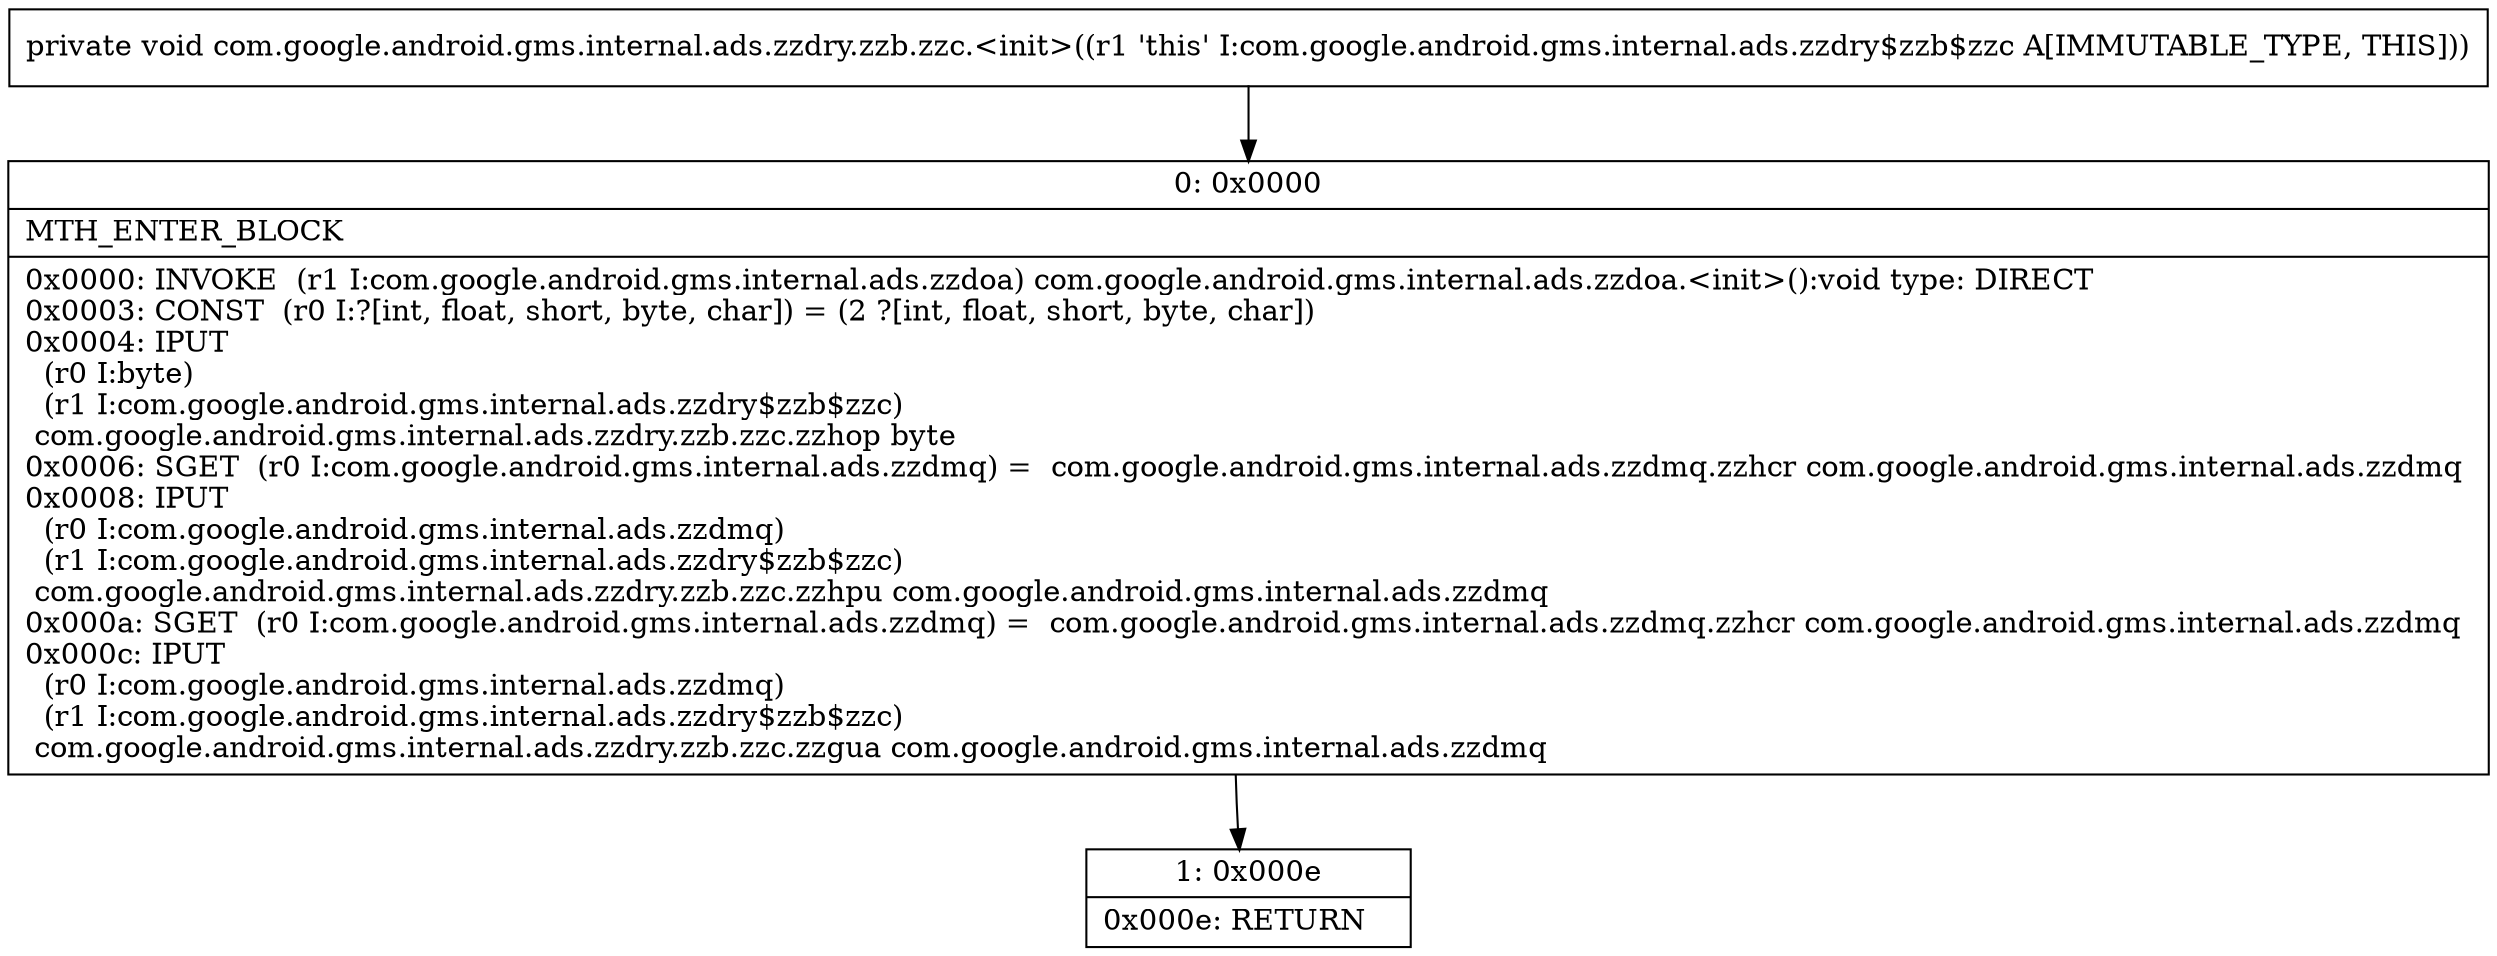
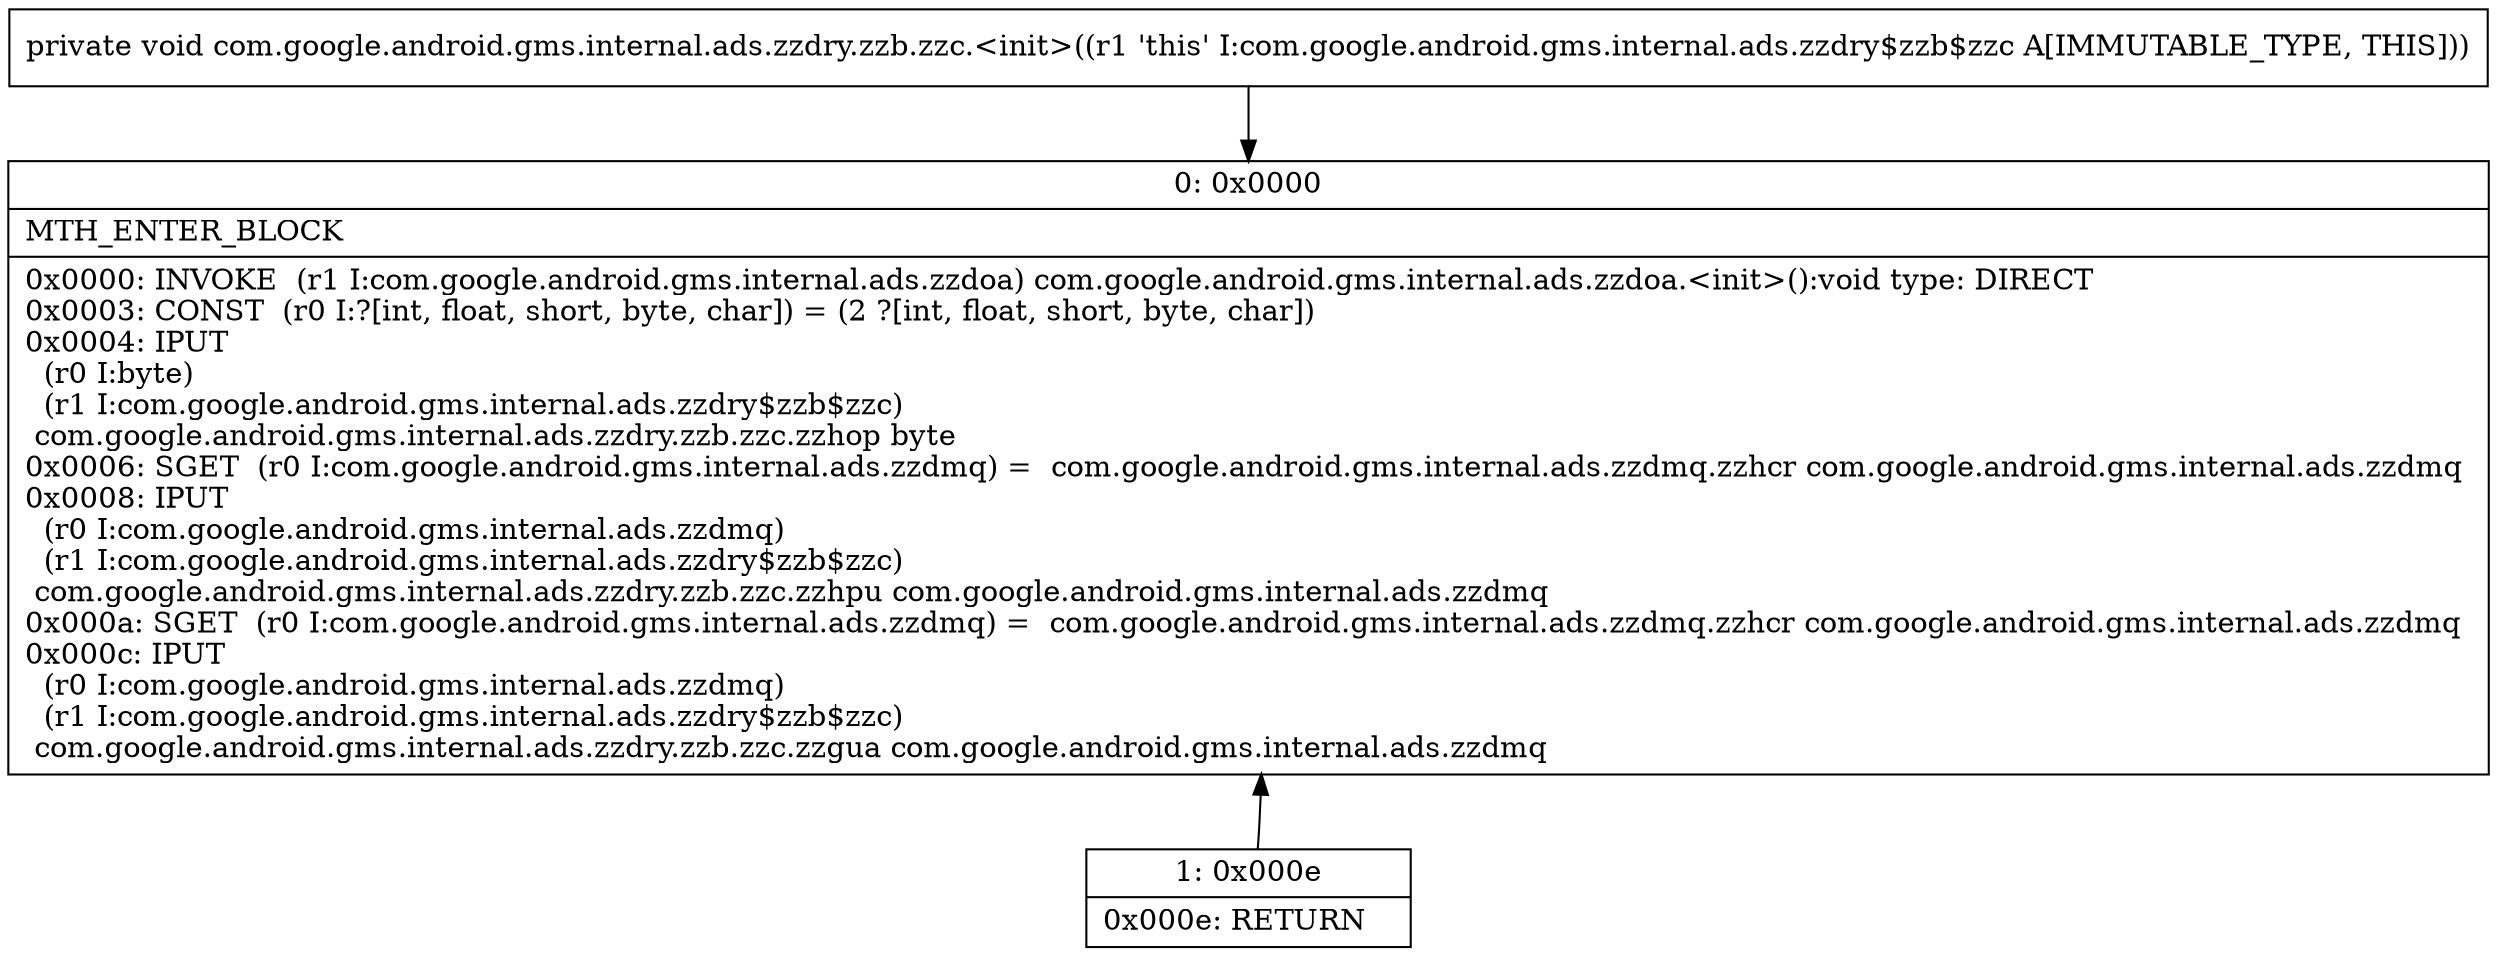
(1237, 802) -> (1259, 823)
